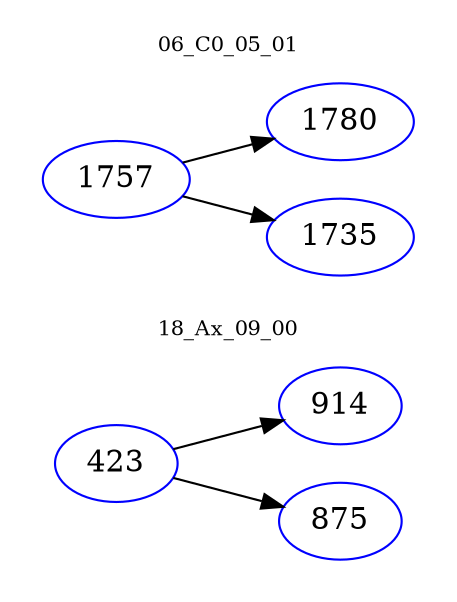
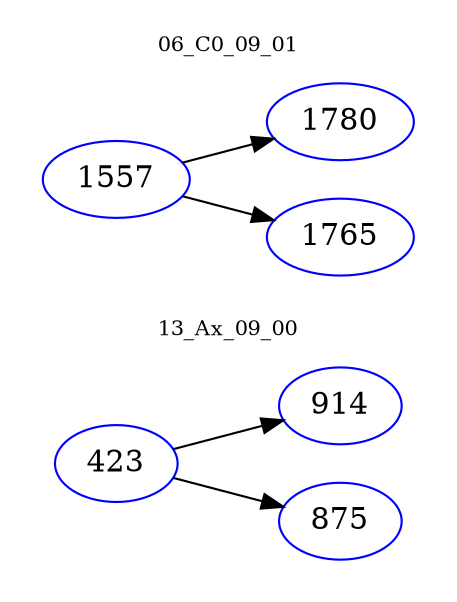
(228, 46) -> (228, 46)
(116, 179) -> (116, 179)
(340, 237) -> (340, 237)
(228, 330) -> (228, 330)
